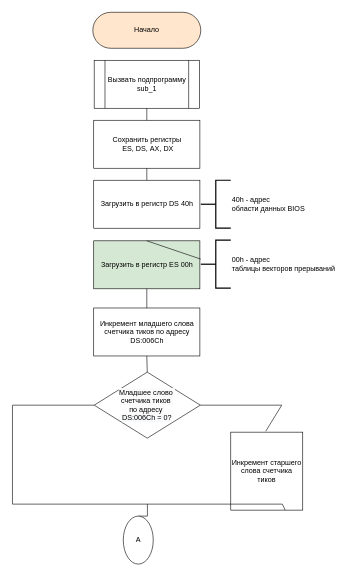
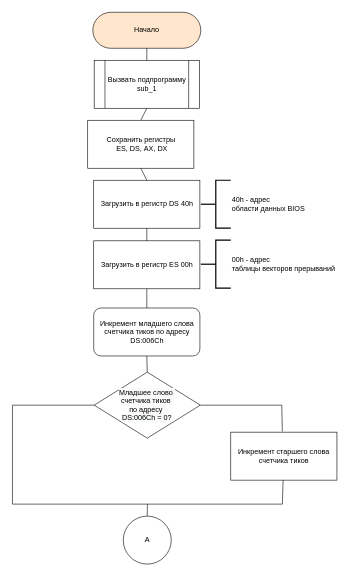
none -> (147, 54)
(147, 144) -> (141, 144)
(173, 250) -> (147, 235)
(147, 265) -> (147, 265)
(147, 332) -> (147, 332)
(267, 471) -> (284, 456)
(138, 540) -> (147, 540)
